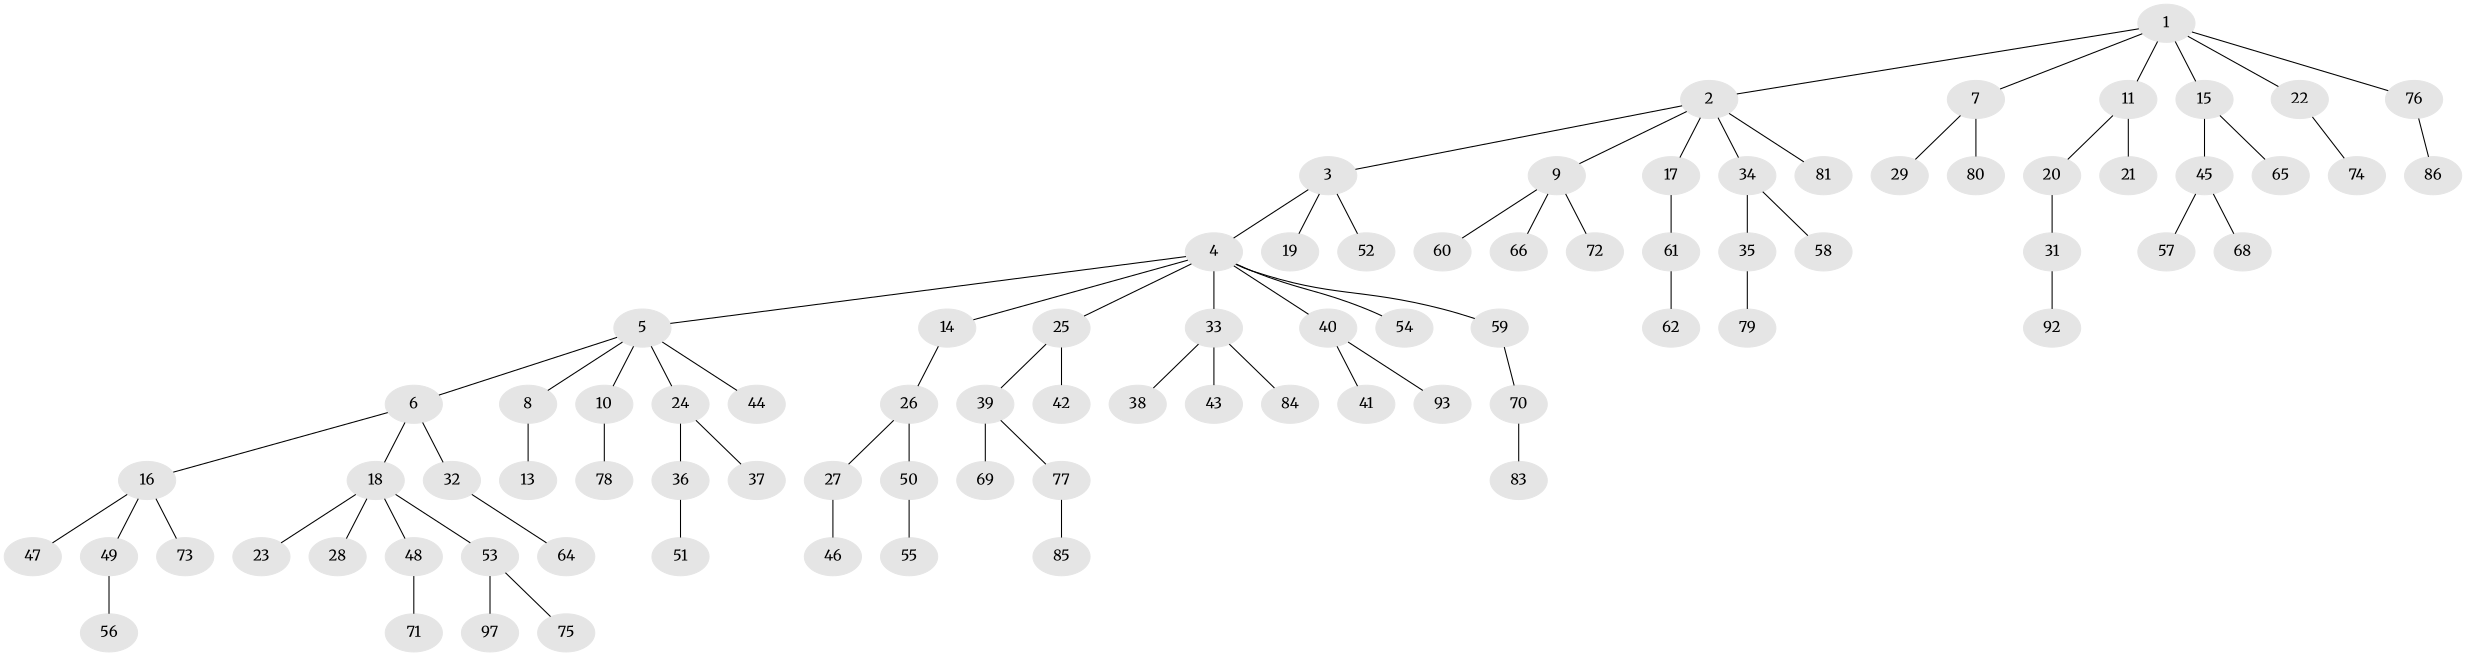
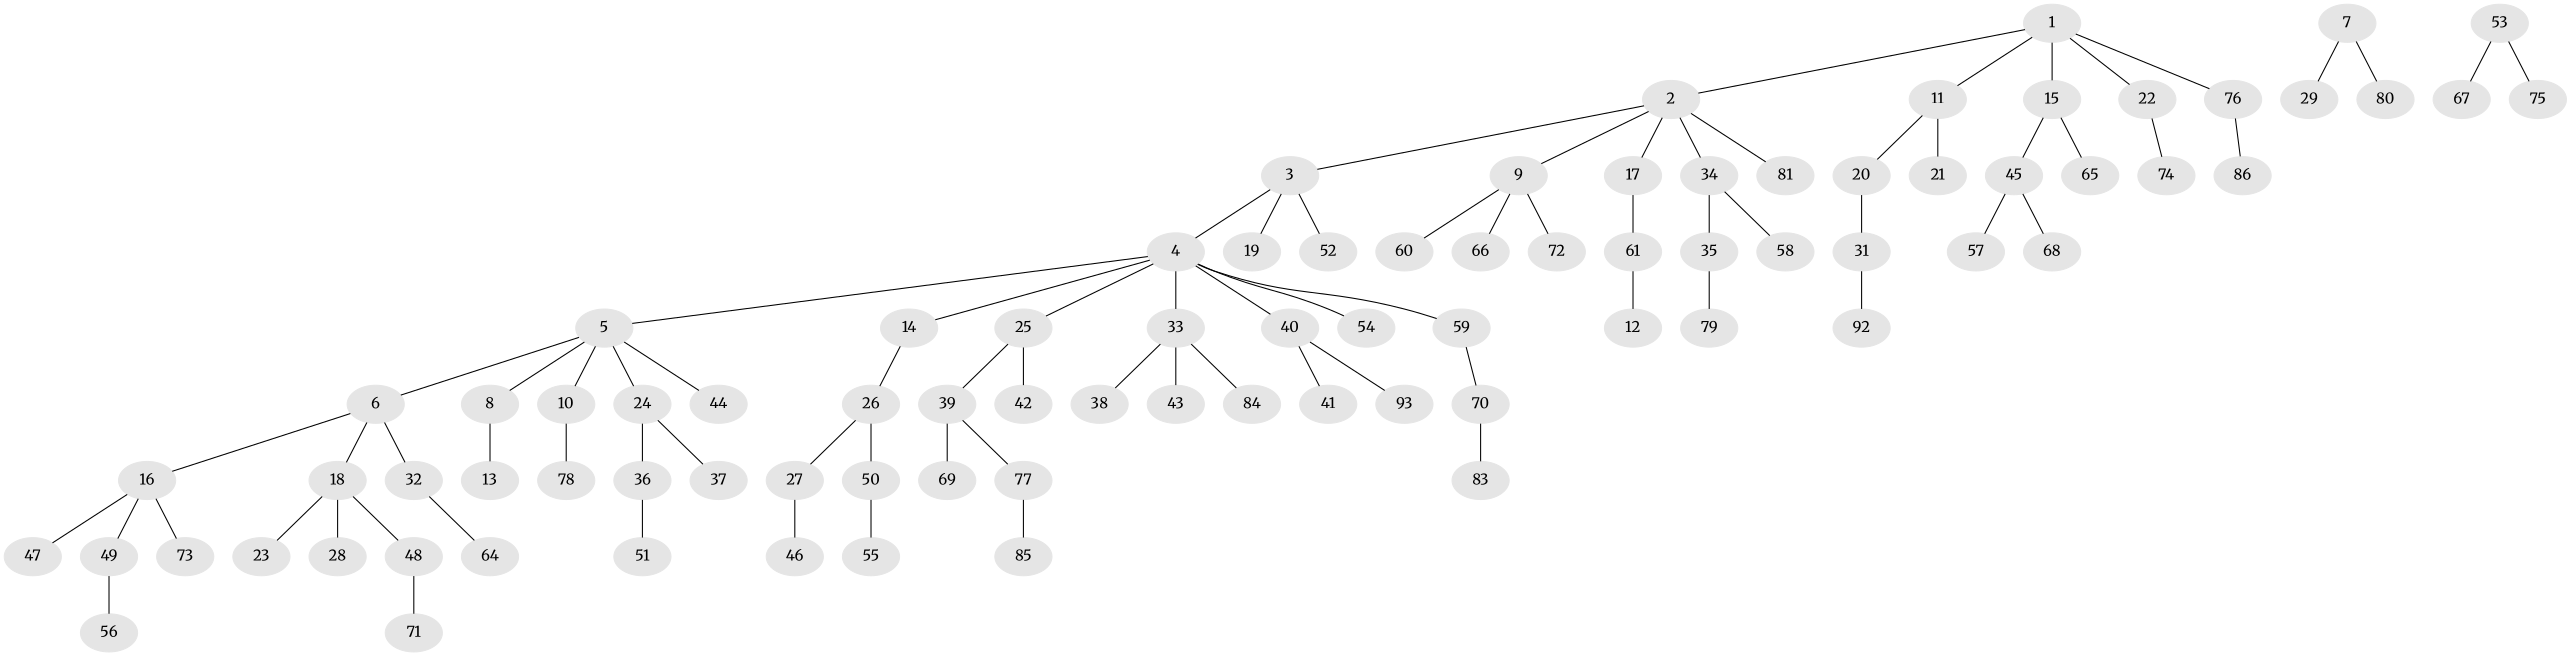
(2071, 61) -> none
(1671, 328) -> (1633, 328)
(433, 519) -> none
(490, 633) -> (2462, 99)
